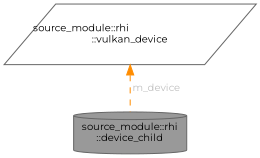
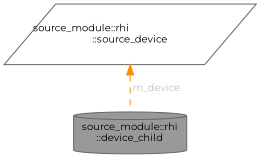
(130, 34) -> (130, 34)
